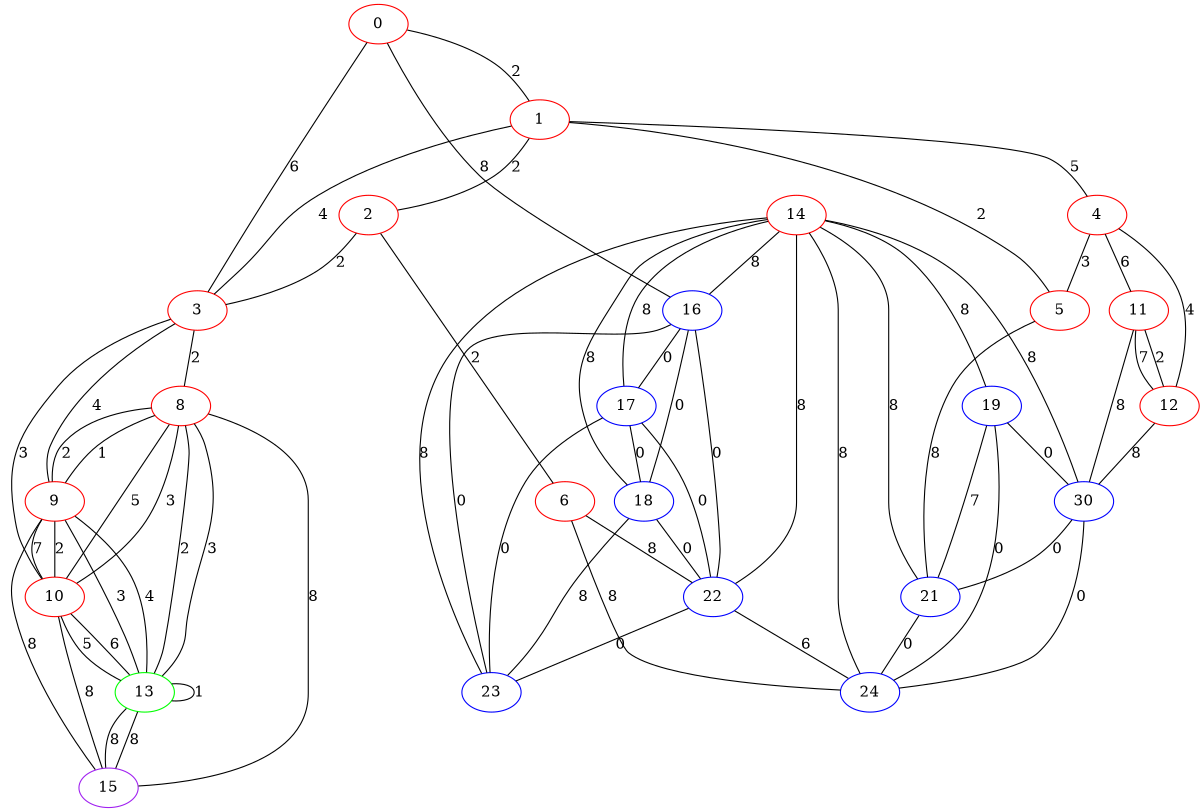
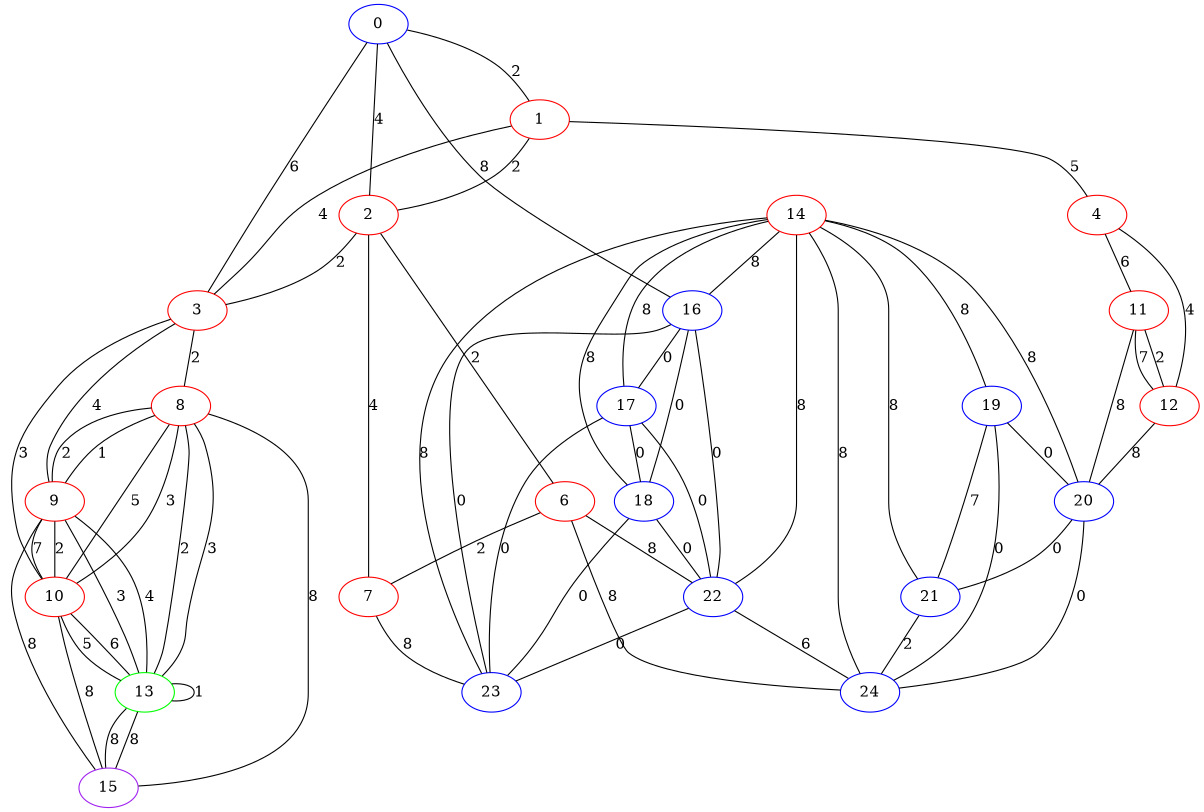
(378, 24) -> (378, 24)
none -> (374, 120)
(1060, 311) -> none
(1084, 501) -> (1084, 501)
none -> (369, 597)
(584, 597) -> (584, 597)
(908, 645) -> (908, 645)
